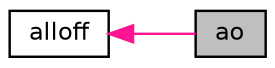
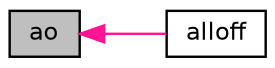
(165, 34) -> (136, 34)
